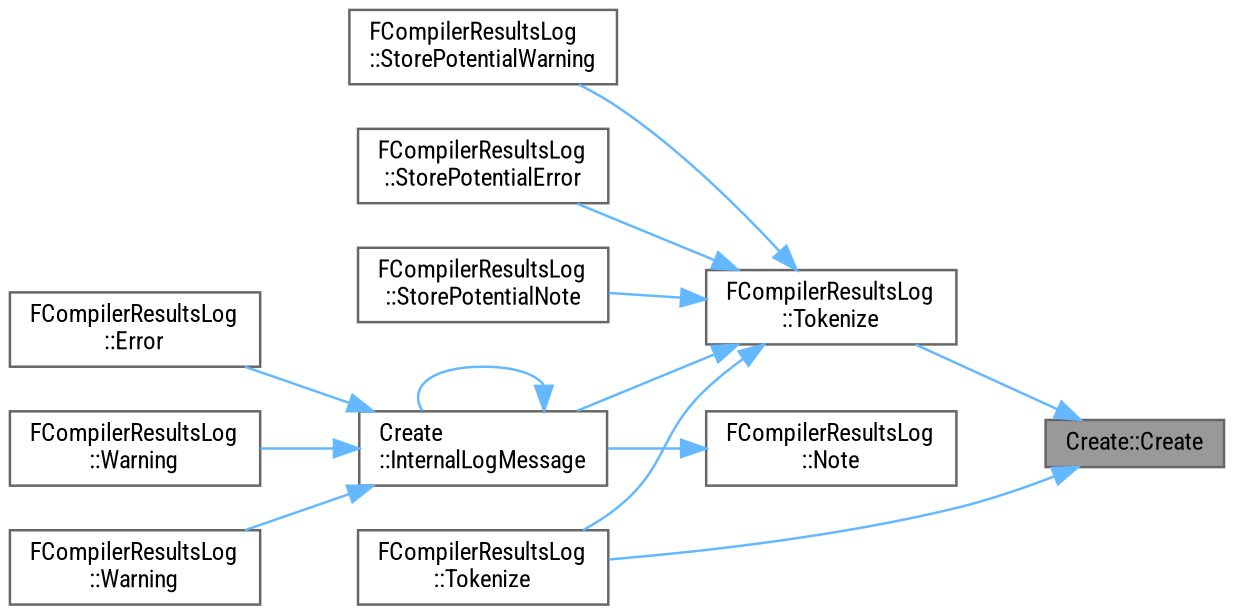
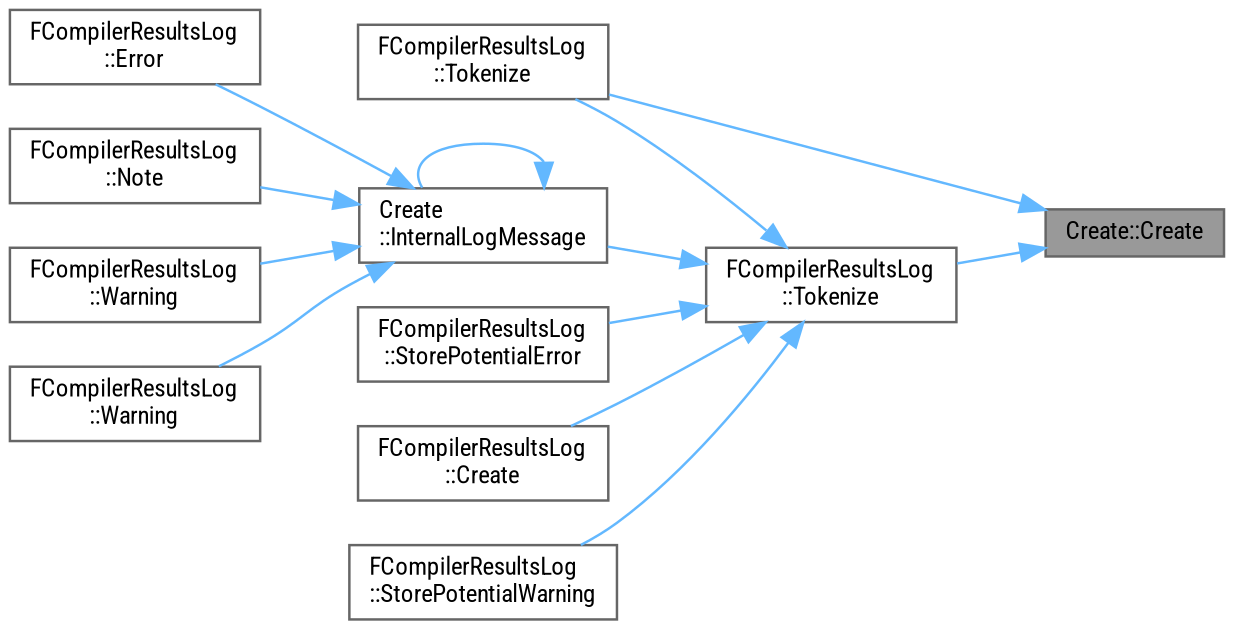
(483, 285) -> (483, 463)
(644, 448) -> (297, 194)
